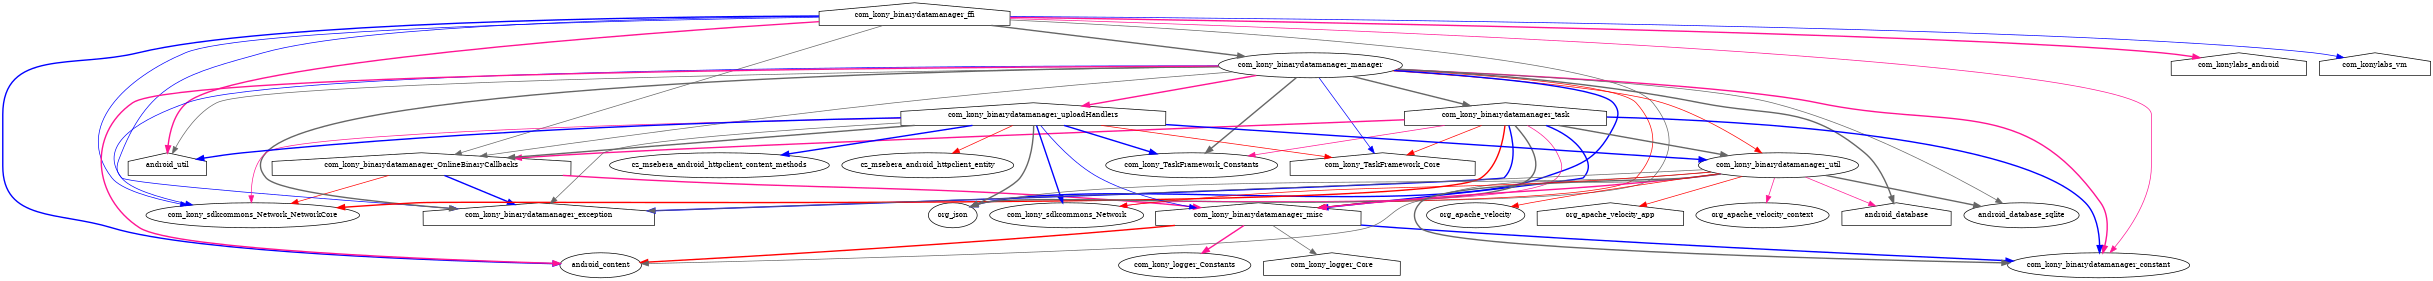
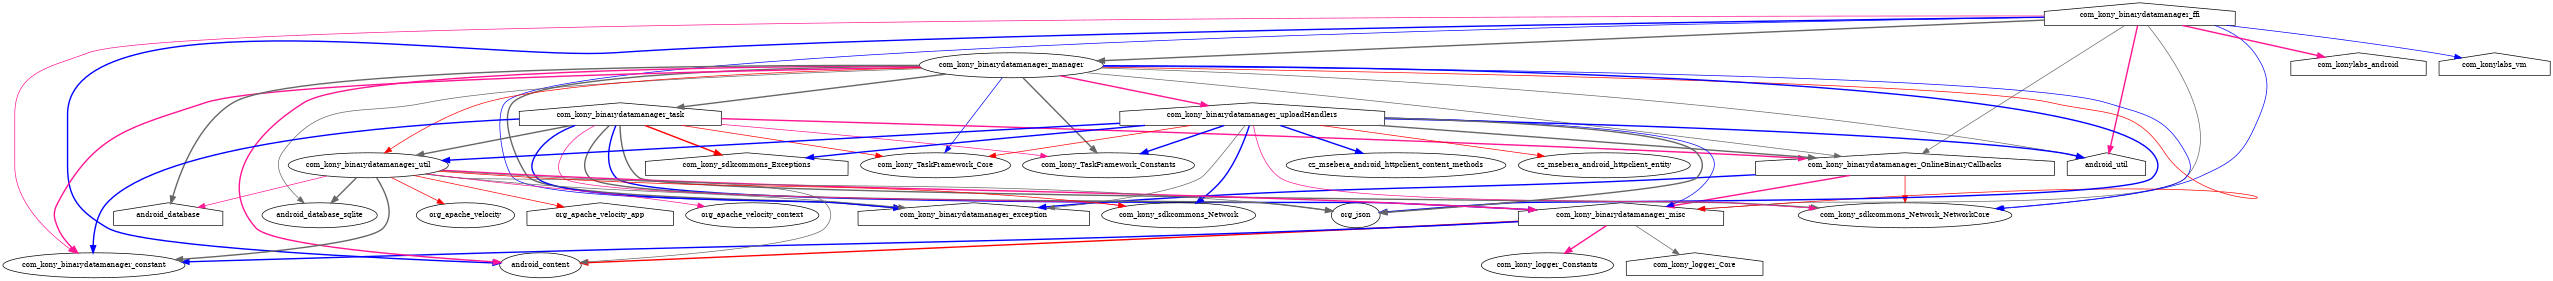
none -> (747, 165)
(1383, 165) -> (936, 165)
(764, 203) -> (1196, 197)
